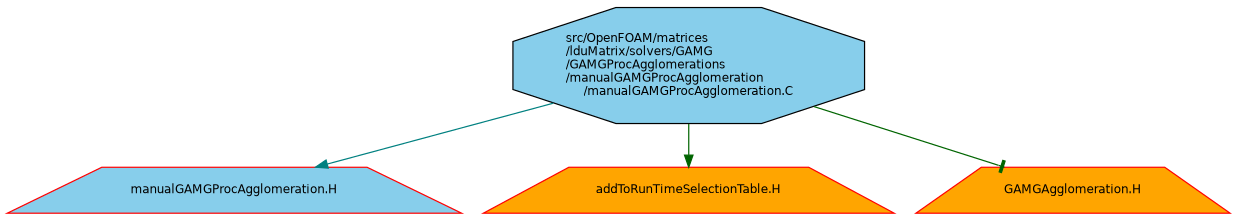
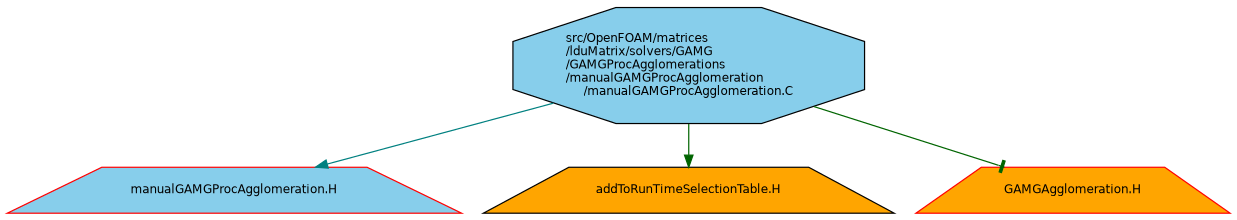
(689, 190) -> (689, 190)
